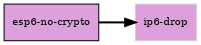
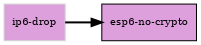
(112, 22) -> (78, 22)
